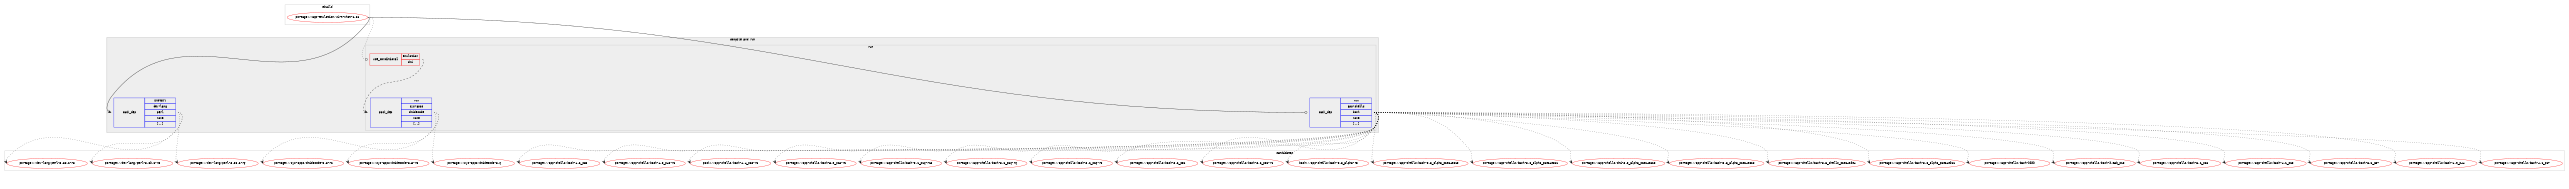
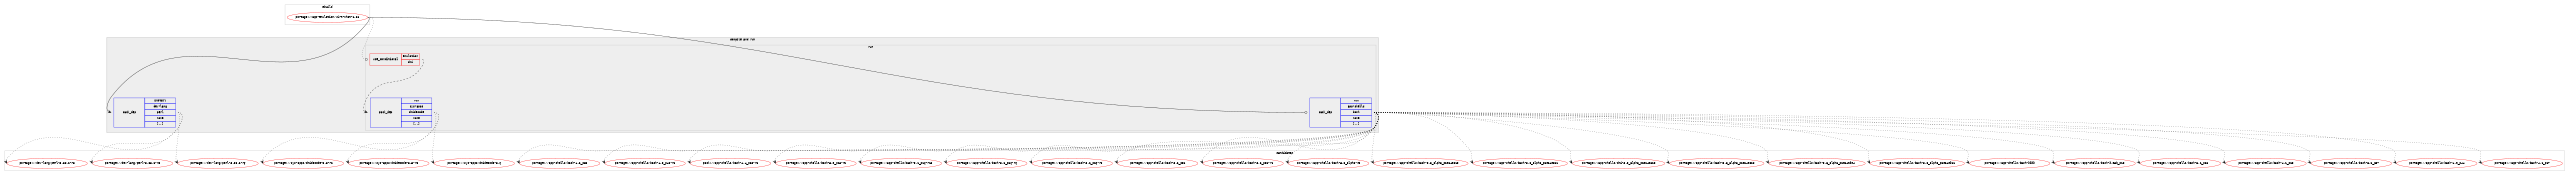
(133, 163) -> (133, 163)
(1329, 163) -> (1329, 163)
(1817, 163) -> (1817, 163)
